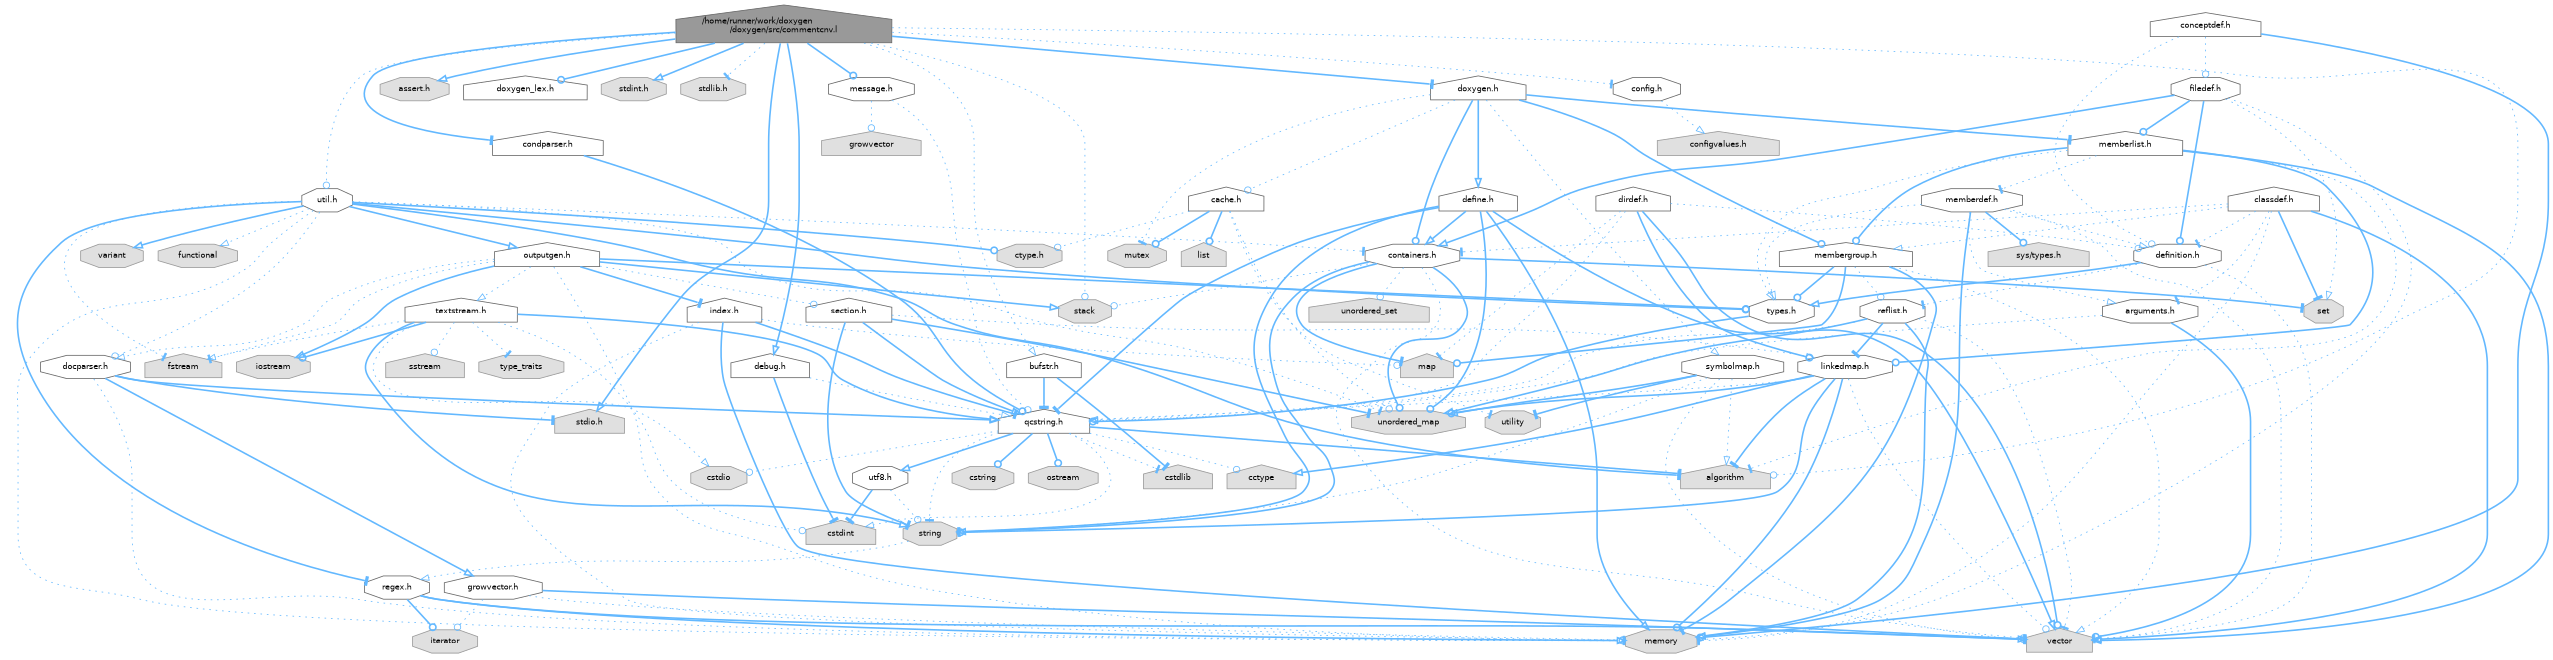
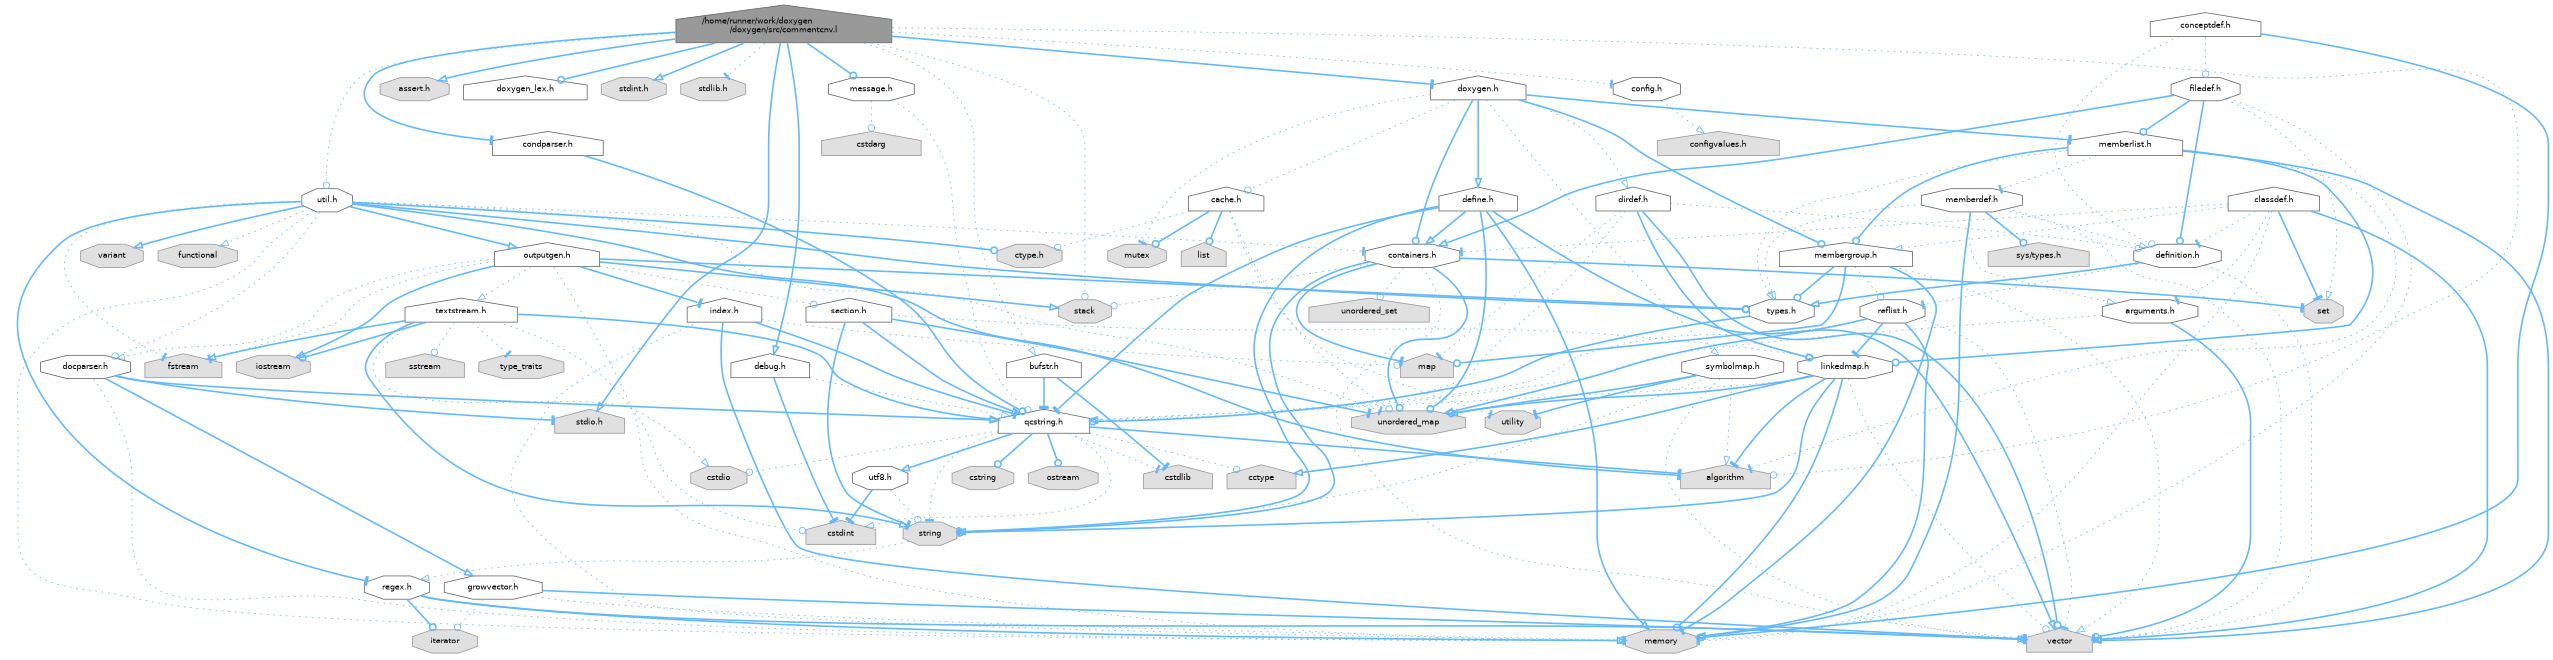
none -> (1581, 129)
(871, 145) -> (871, 145)
(310, 337) -> (310, 337)
